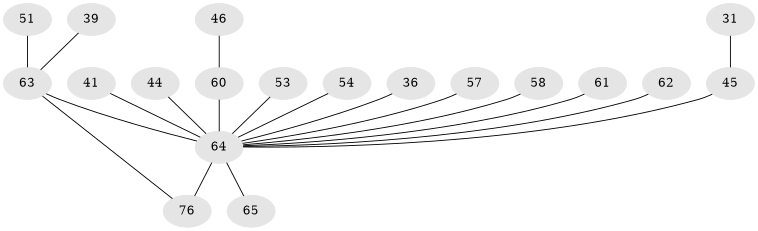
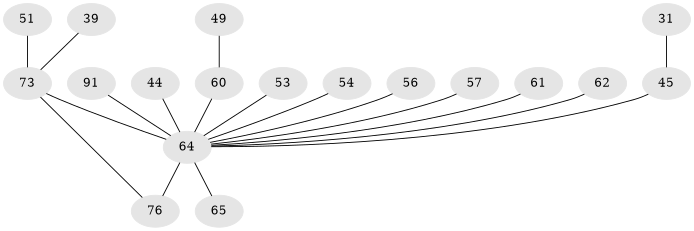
(219, 20) -> (219, 20)
(28, 83) -> (28, 83)
(91, 83) -> (91, 83)
(411, 83) -> (411, 83)
(539, 83) -> none
